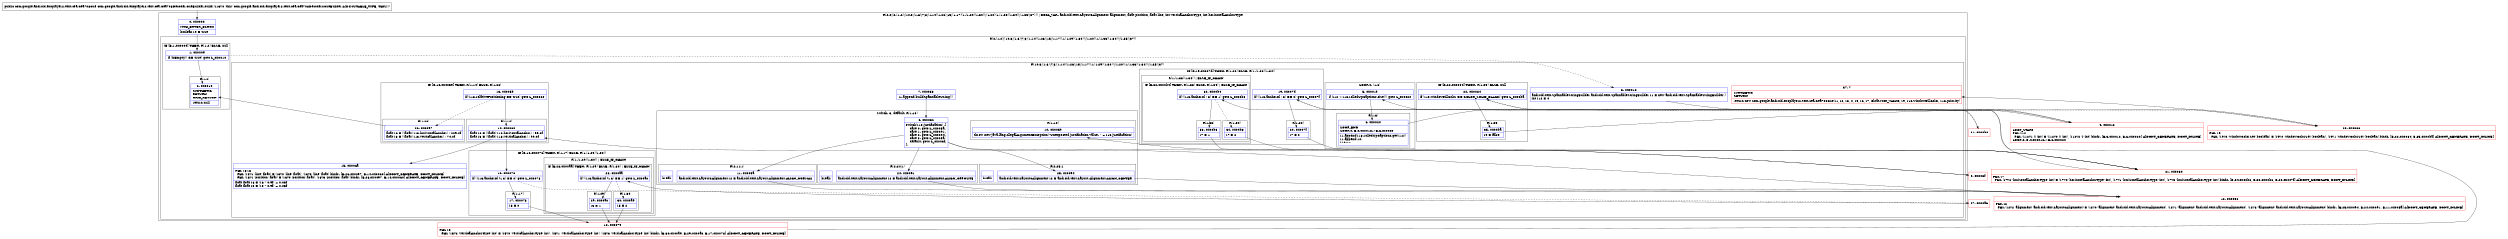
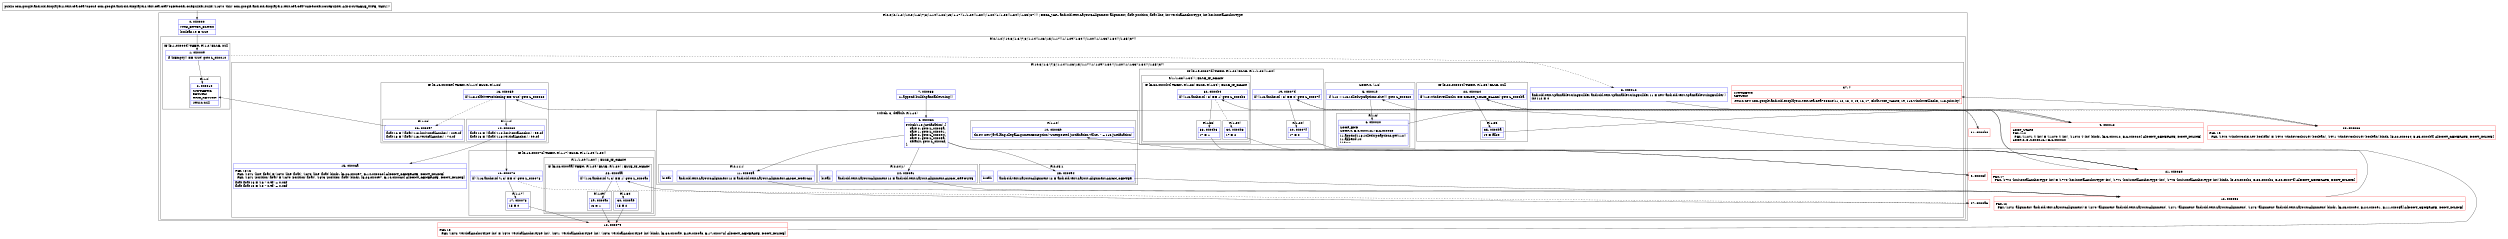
(1323, 156) -> (1526, 112)
